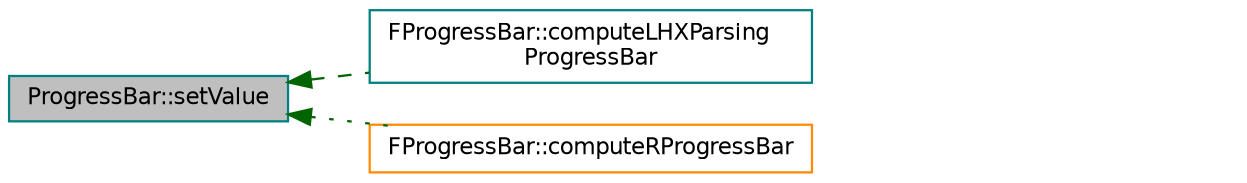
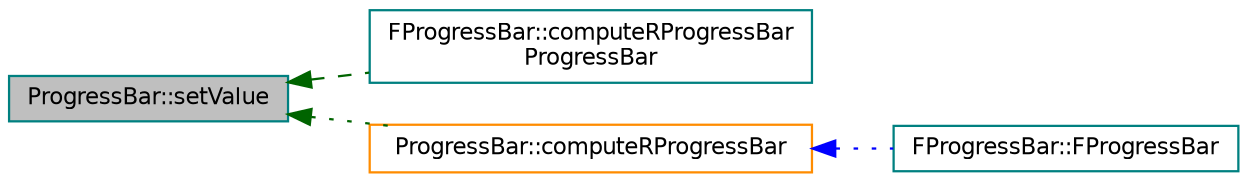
(591, 46) -> (591, 46)
(591, 149) -> (591, 149)
none -> (1066, 149)
